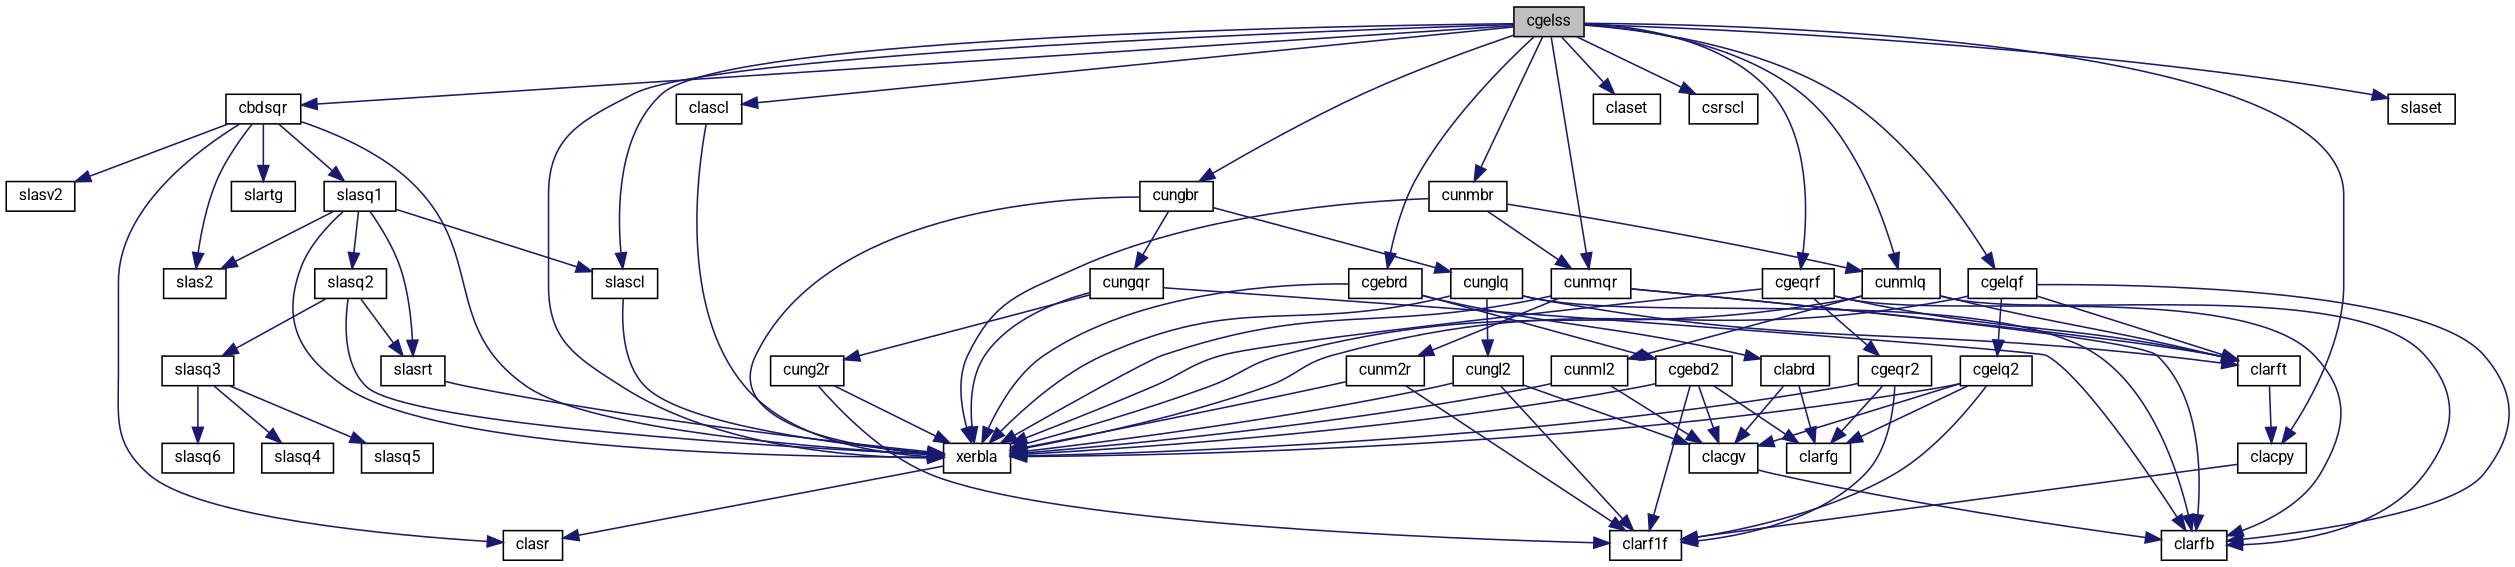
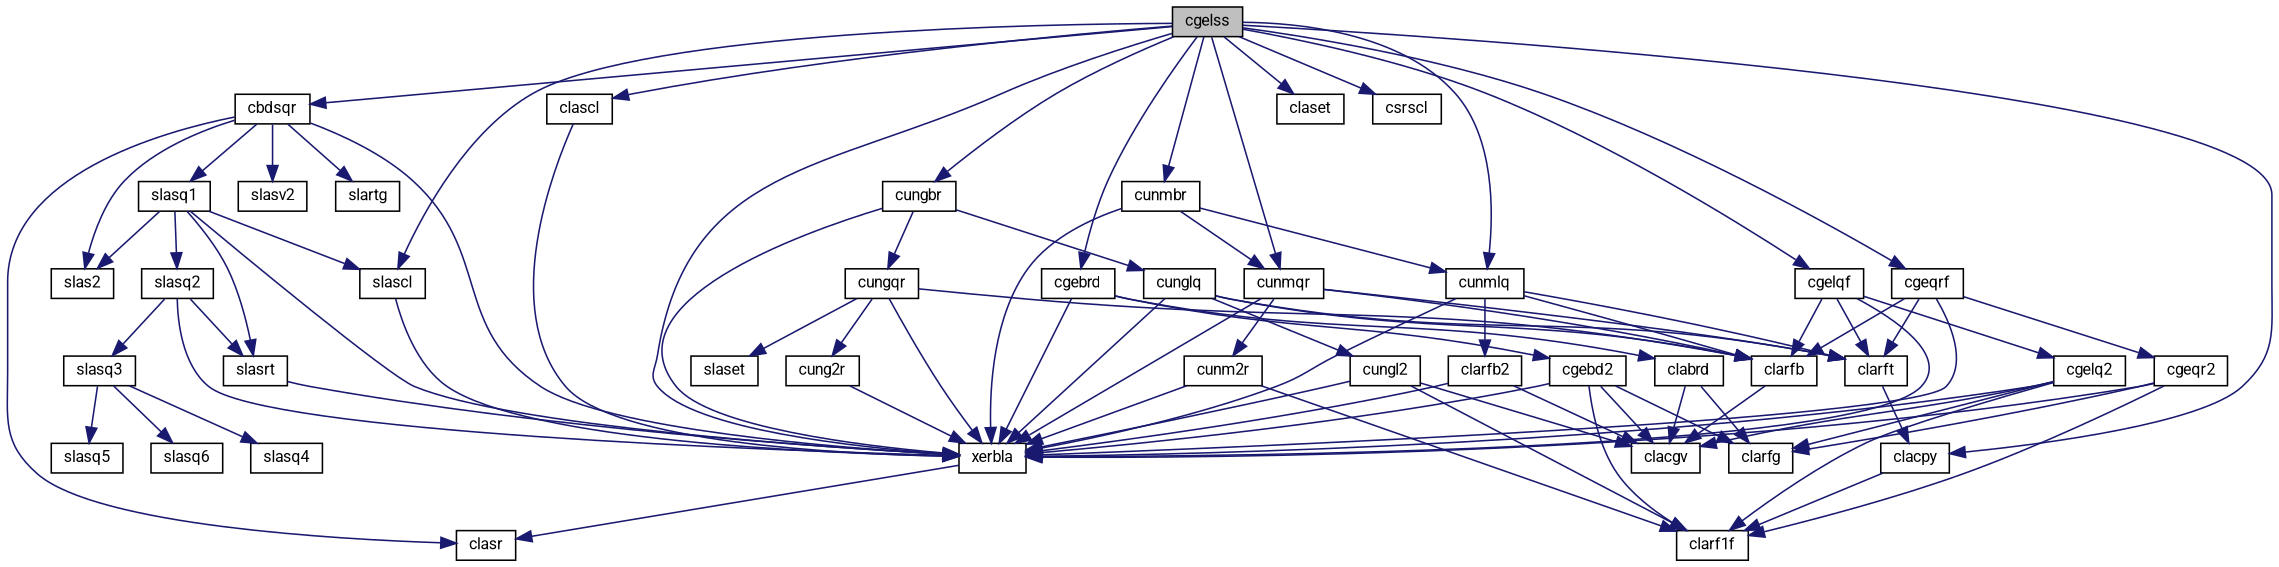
(2157, 65) -> (810, 324)
(1590, 371) -> (1485, 371)
(1971, 511) -> (1735, 407)
(1188, 520) -> none
